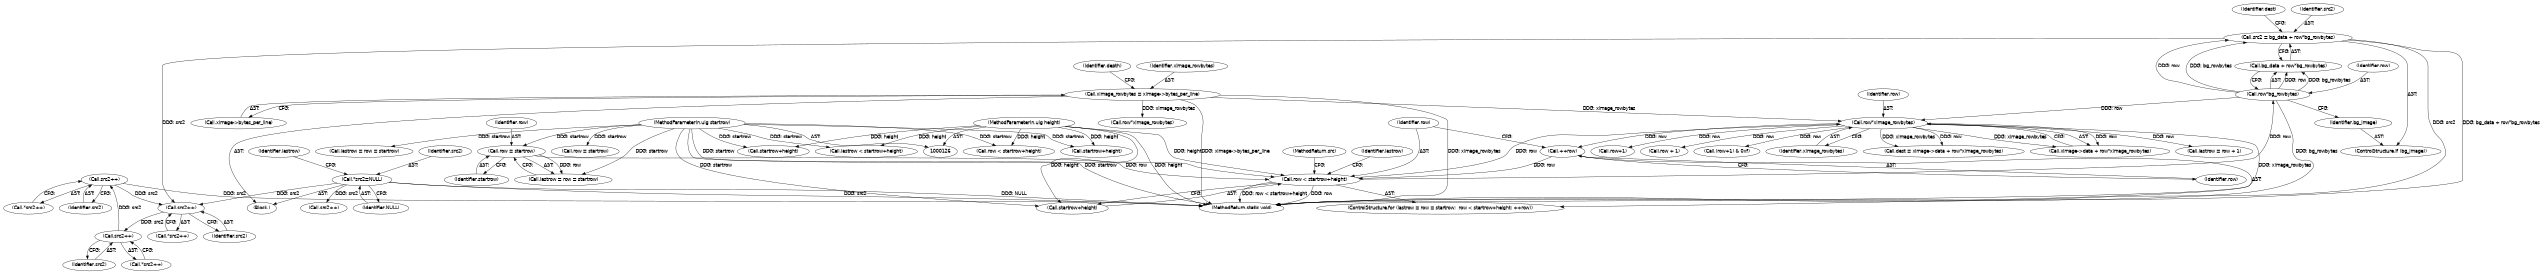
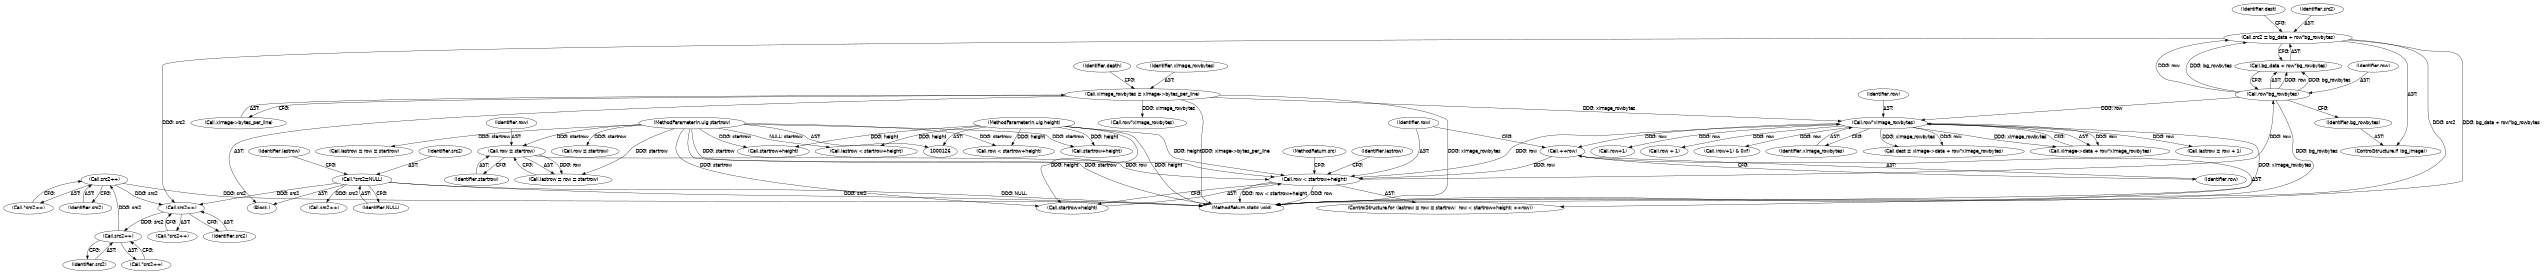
(2353, 123) -> (2353, 123)
(786, 137) -> (786, 137)
